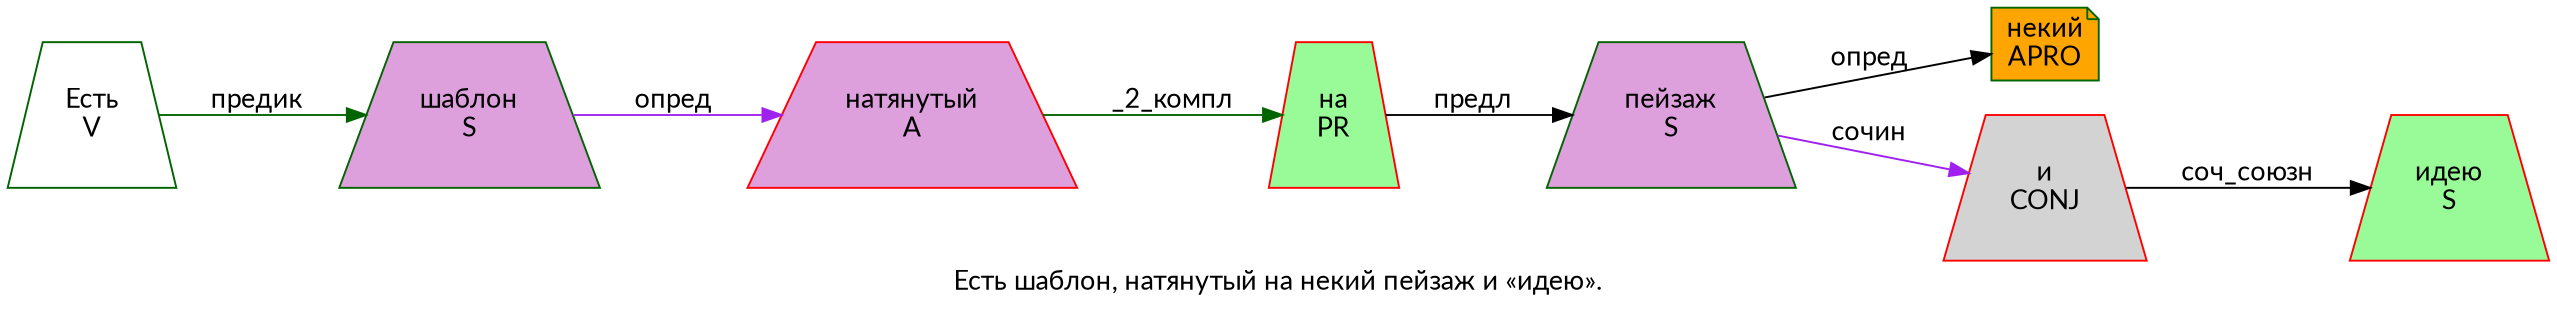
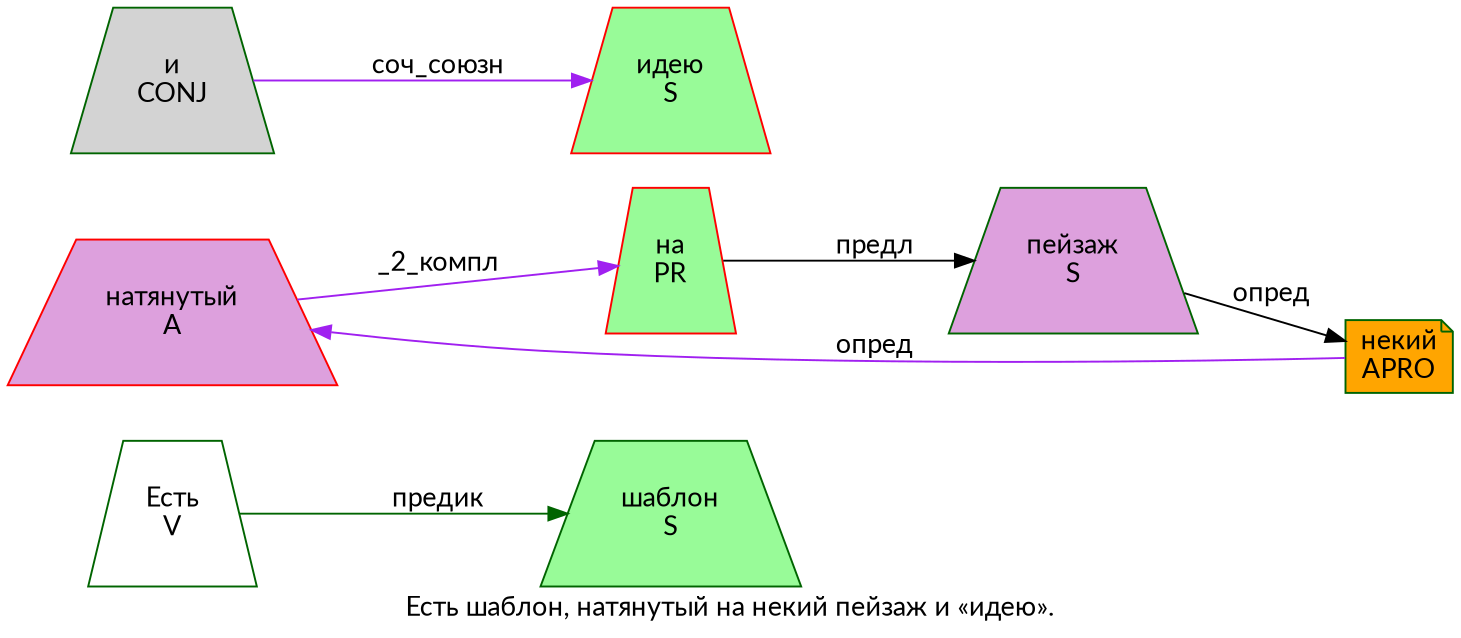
(470, 115) -> (671, 514)
(668, 115) -> (838, 360)
(1153, 115) -> (448, 284)
(1864, 152) -> none
(2045, 188) -> (172, 80)
(2238, 188) -> (412, 80)
